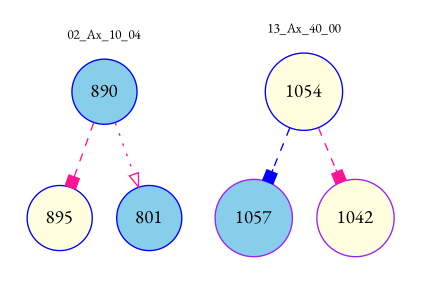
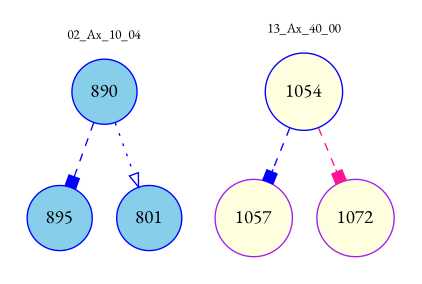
(84, 149) -> (84, 149)
(125, 149) -> (125, 149)
(60, 218) -> (60, 218)
(254, 218) -> (254, 218)
(356, 218) -> (356, 218)
